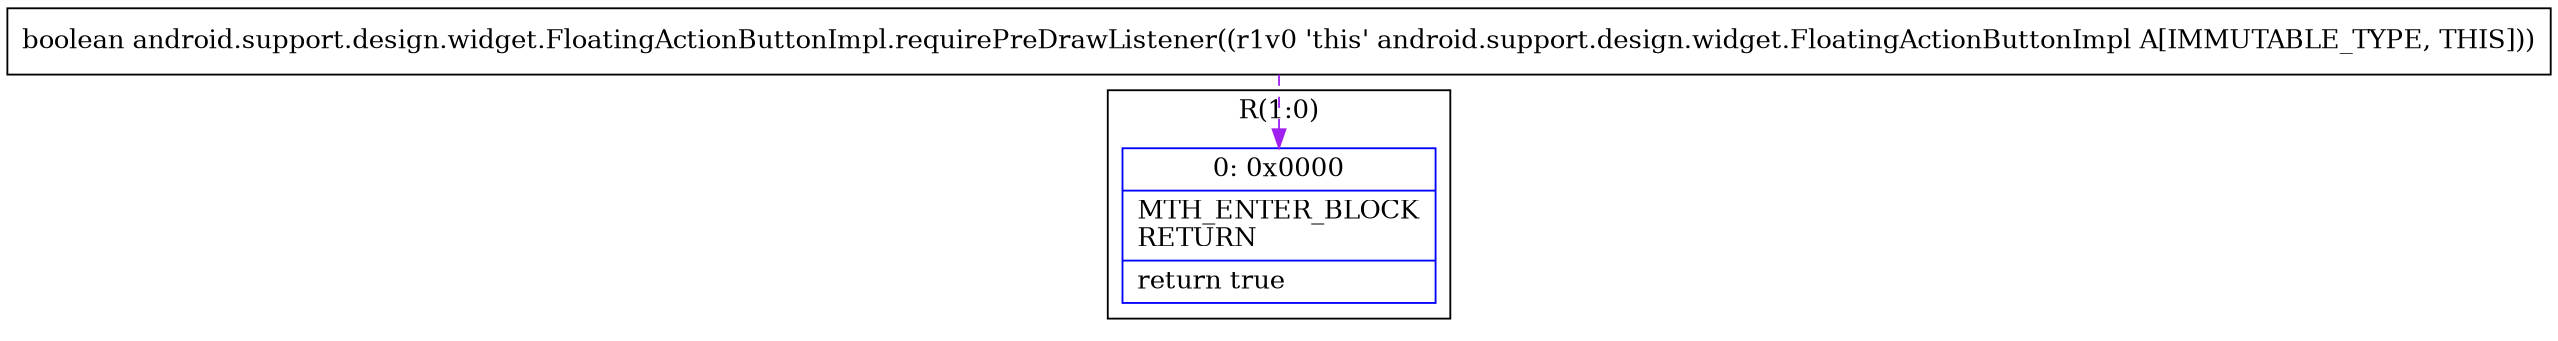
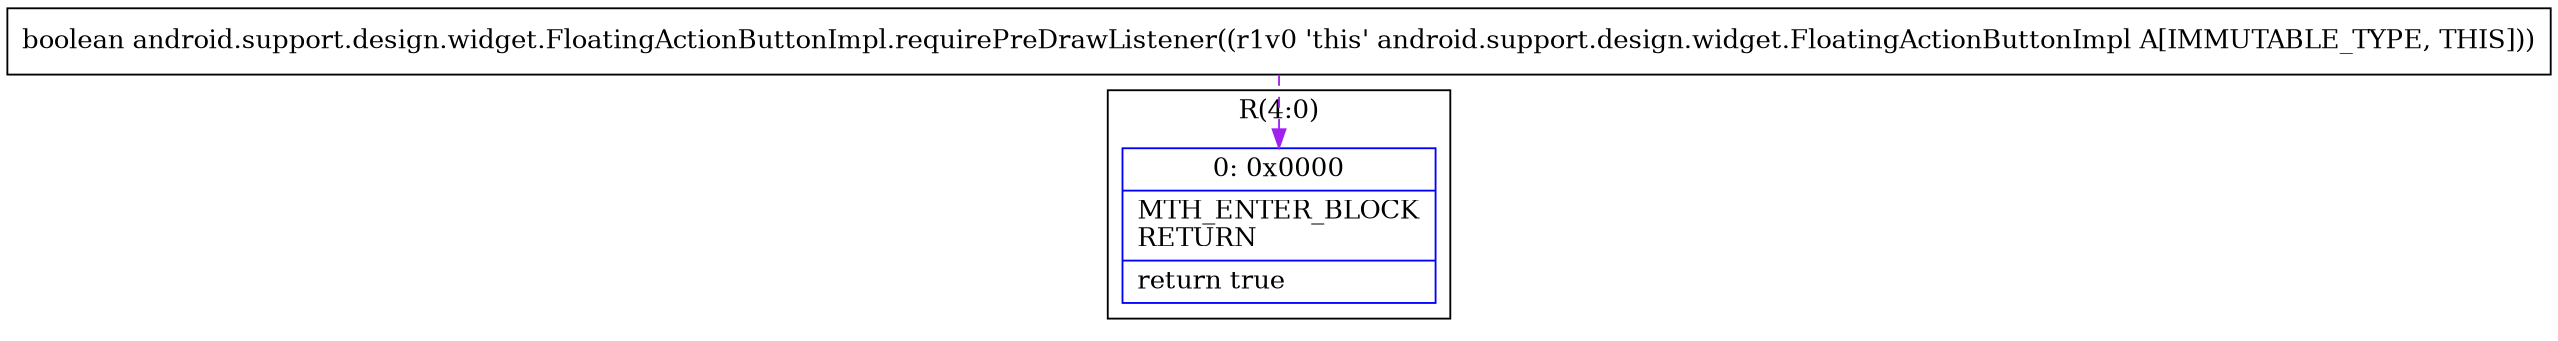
(1279, 111) -> (1279, 111)
